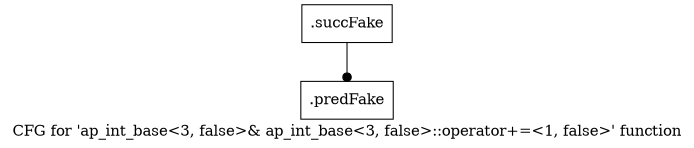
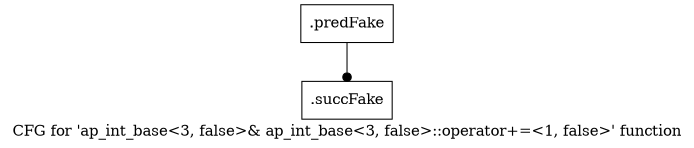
(347, 58) -> (347, 58)
